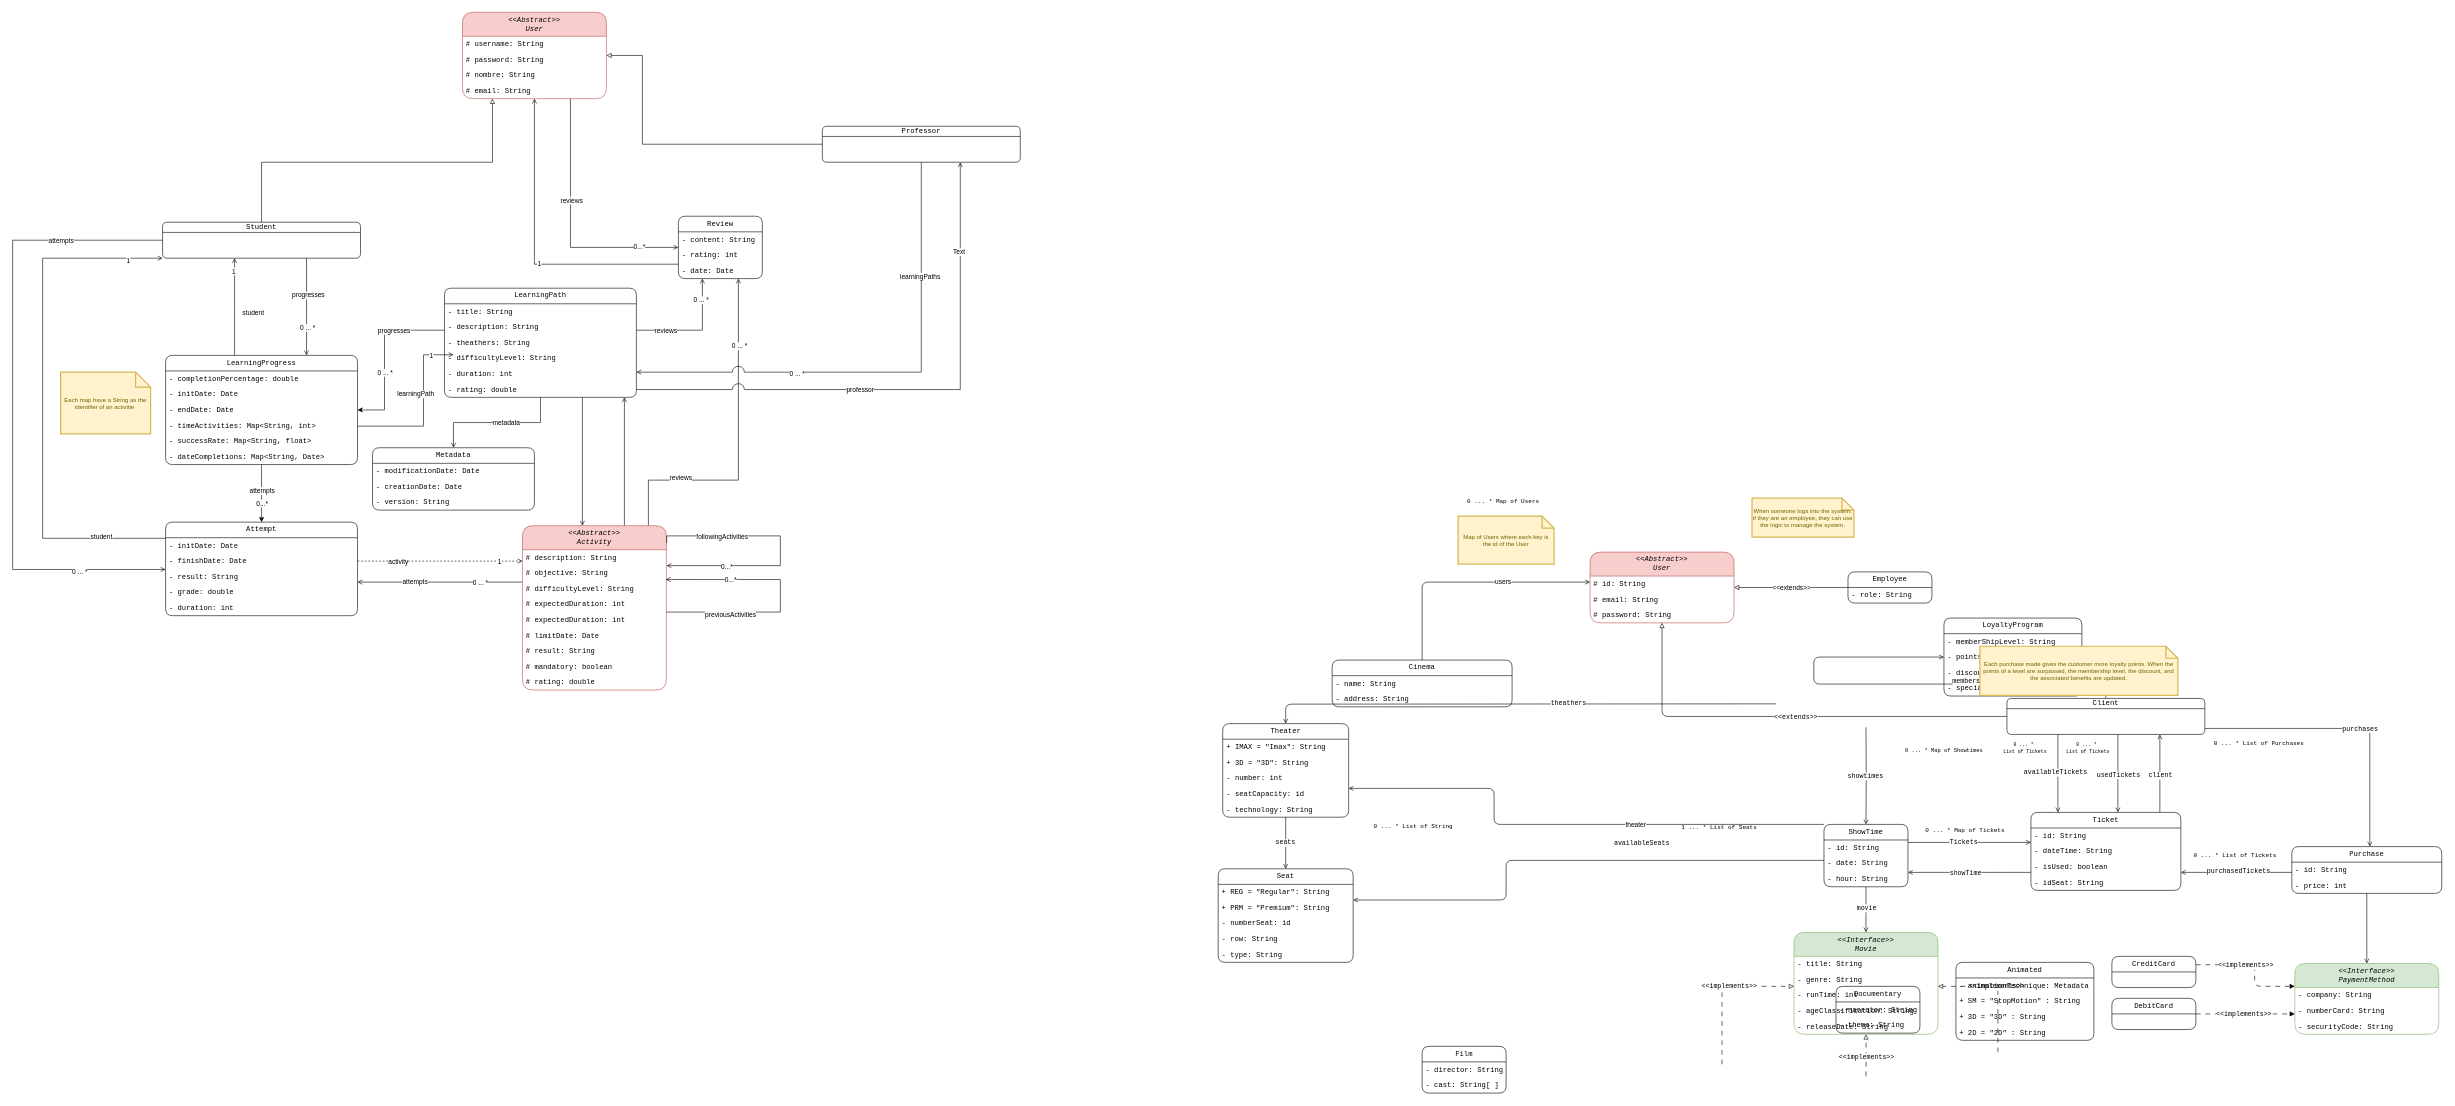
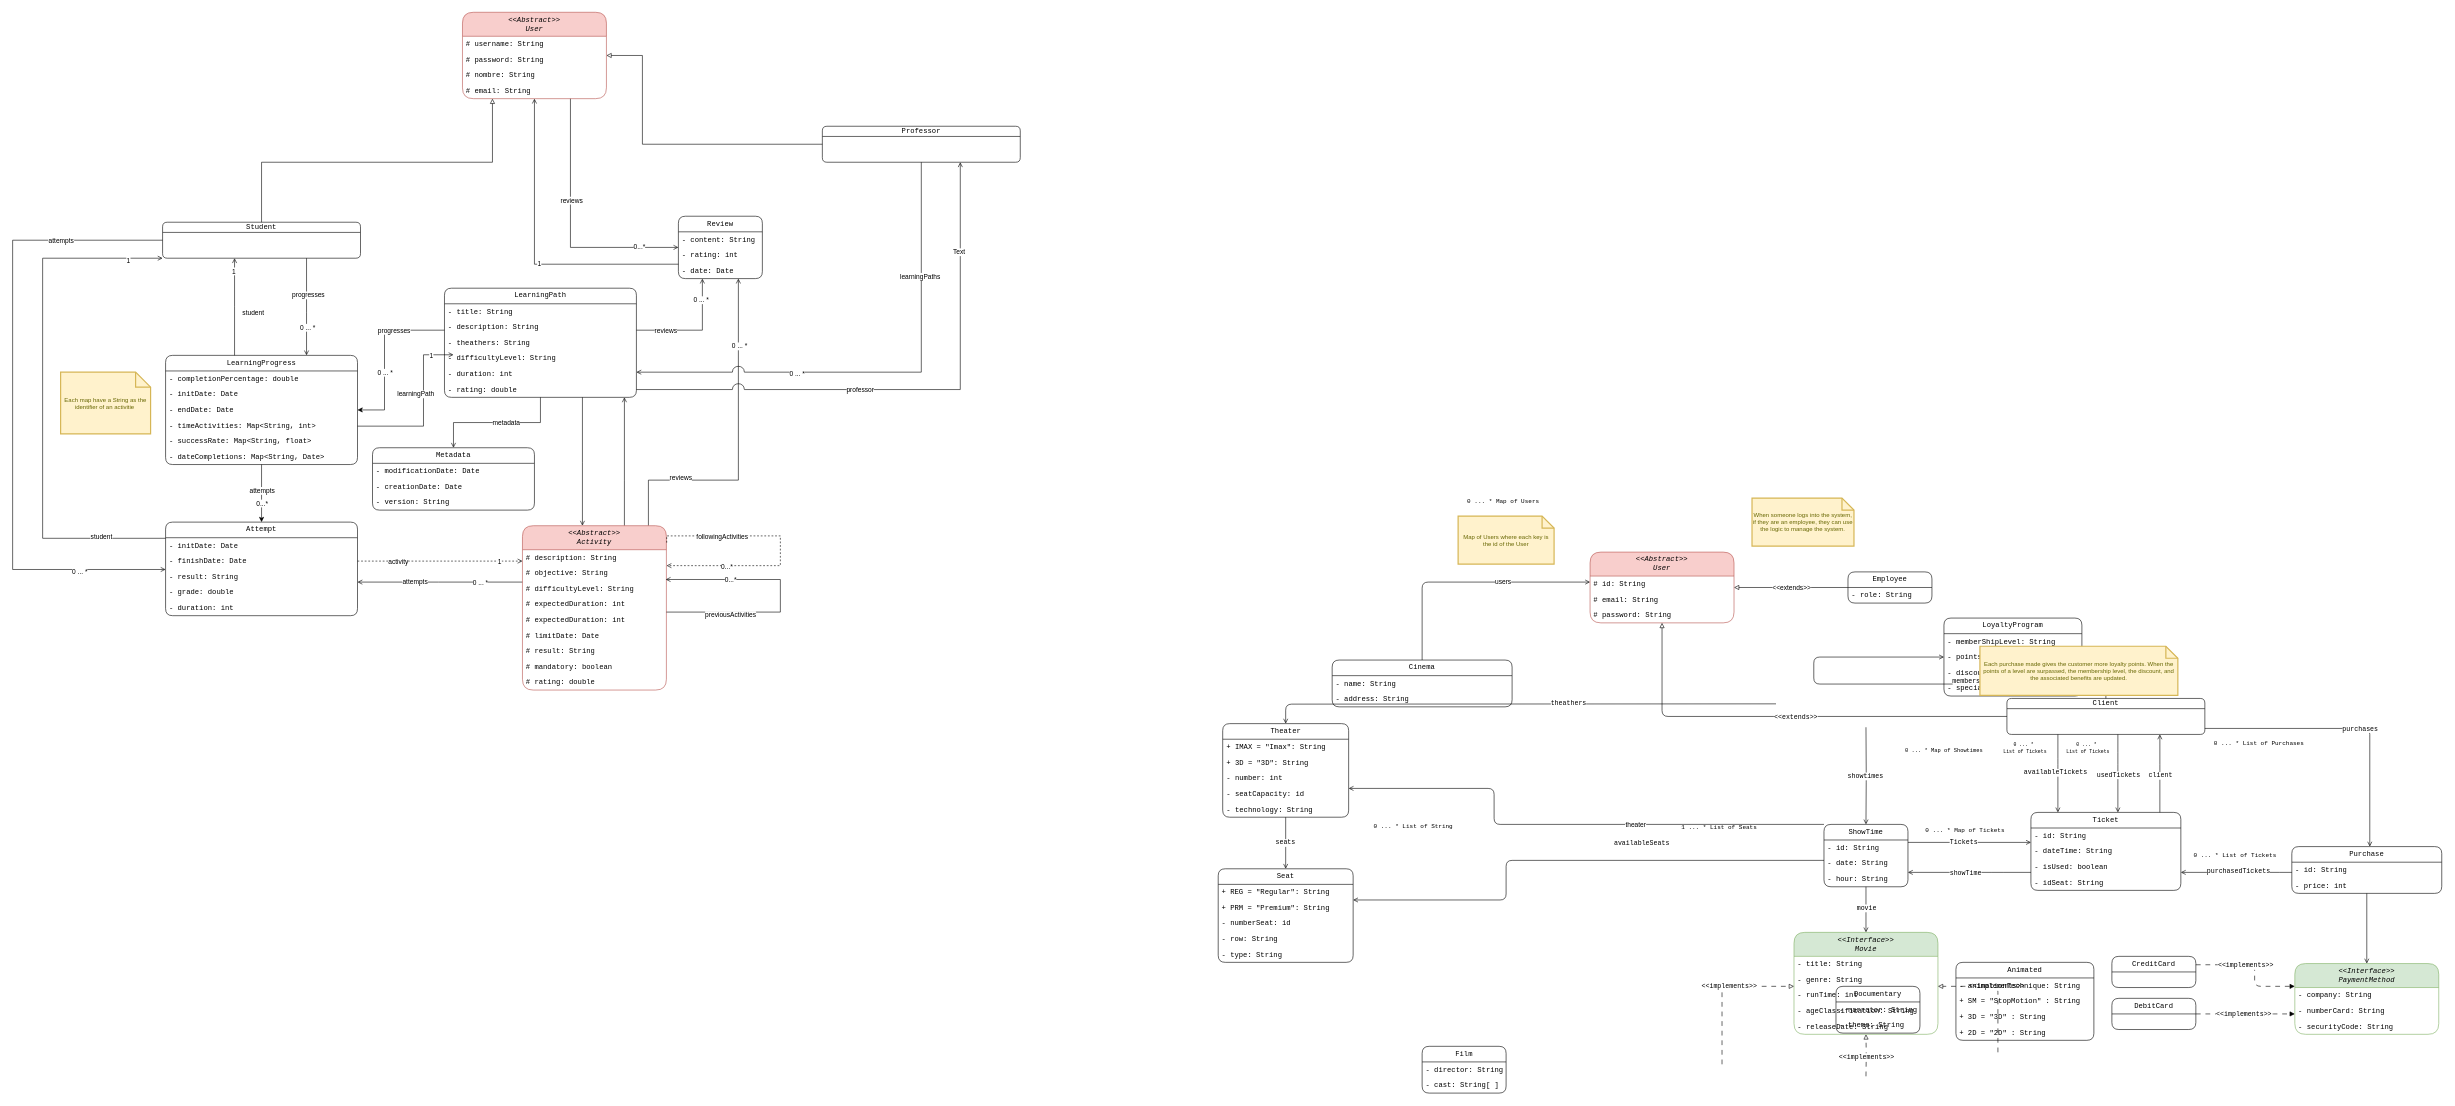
(1803, 518) -> (1803, 522)
(780, 559) -> (780, 559)
(2015, 987) -> (2010, 987)
